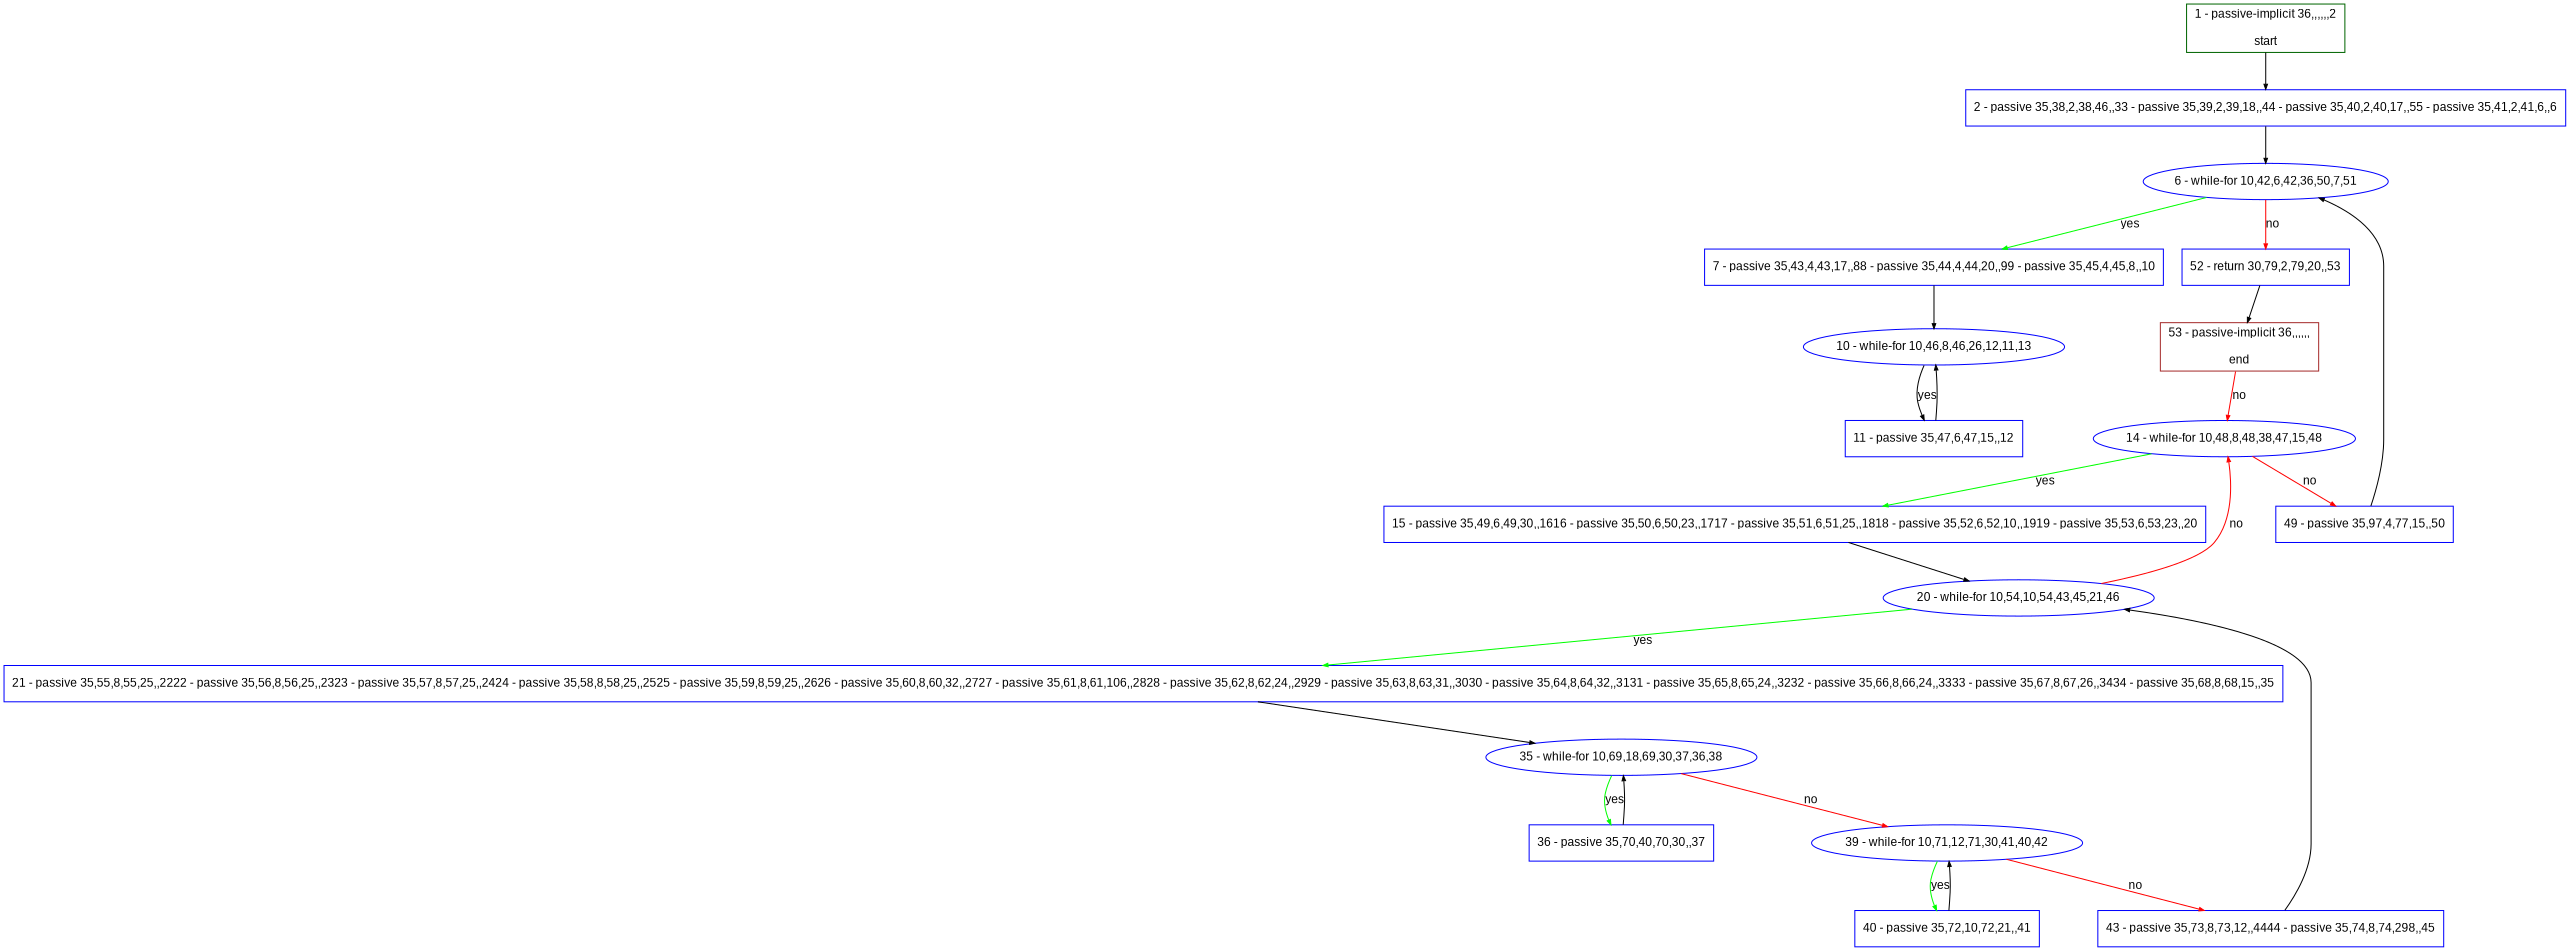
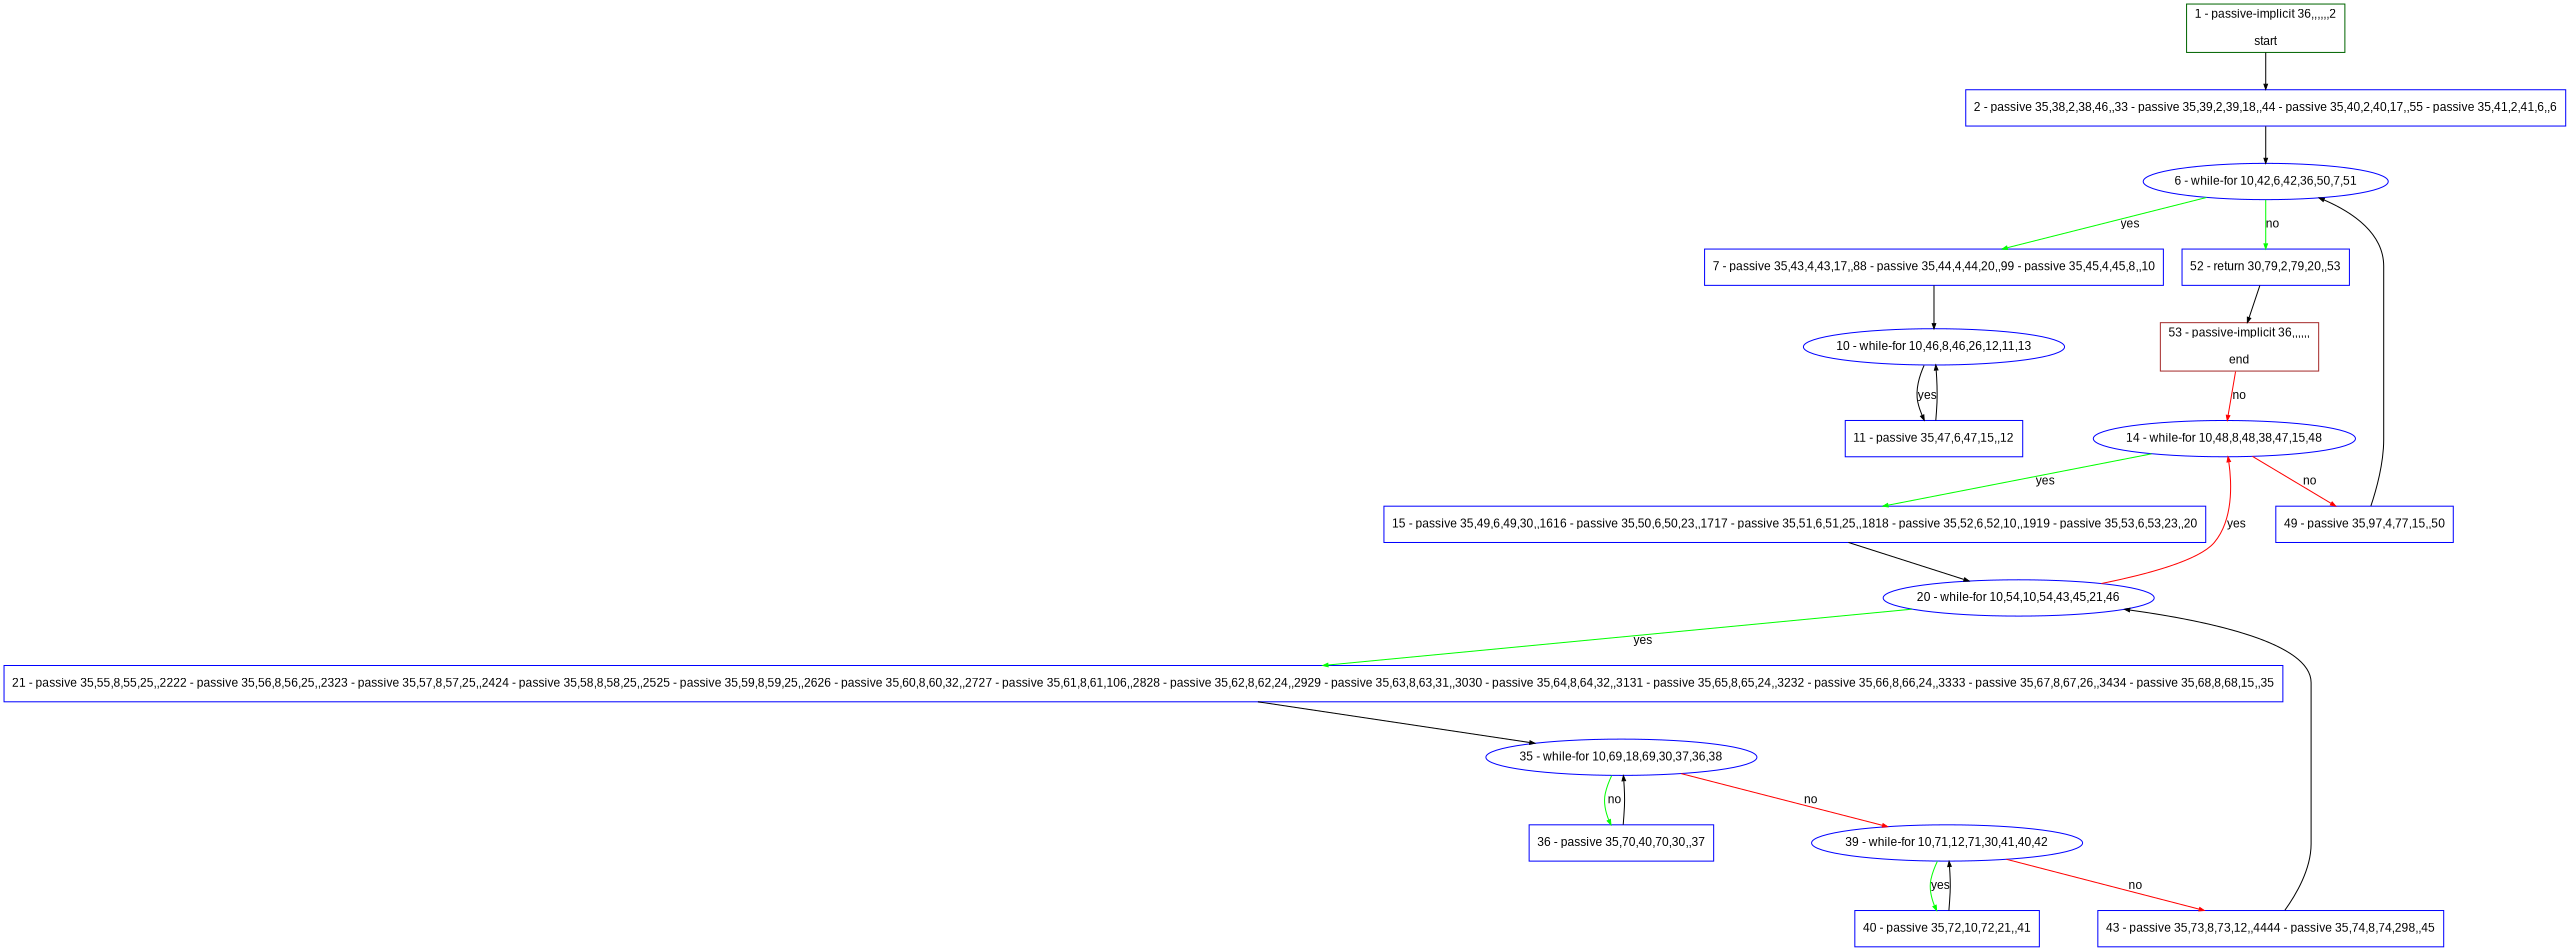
(2266, 222) -> (2266, 222)
(2236, 524) -> (2236, 524)
(1615, 800) -> (1615, 800)
